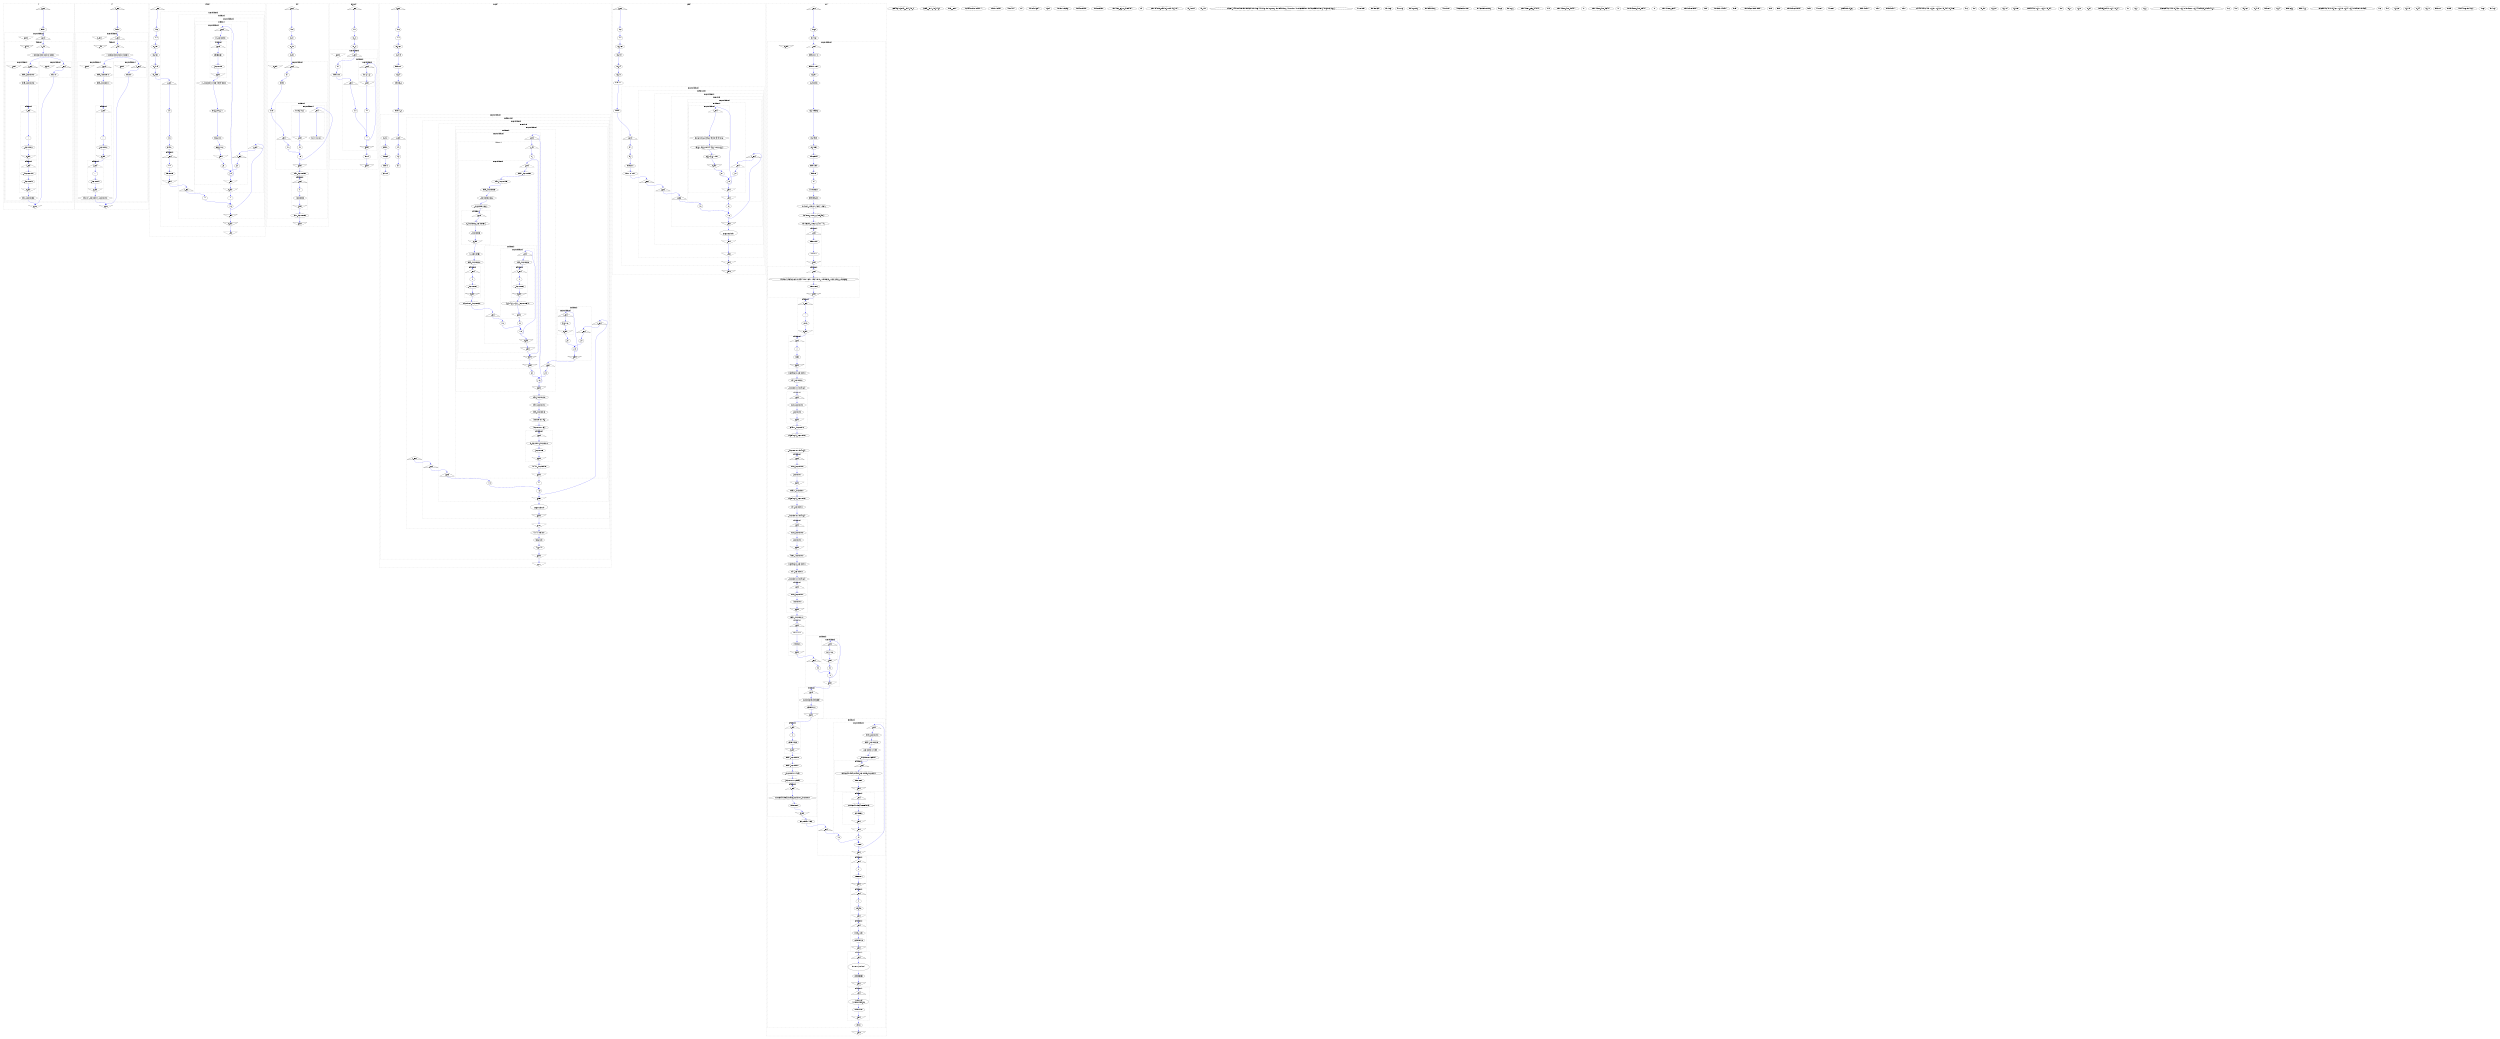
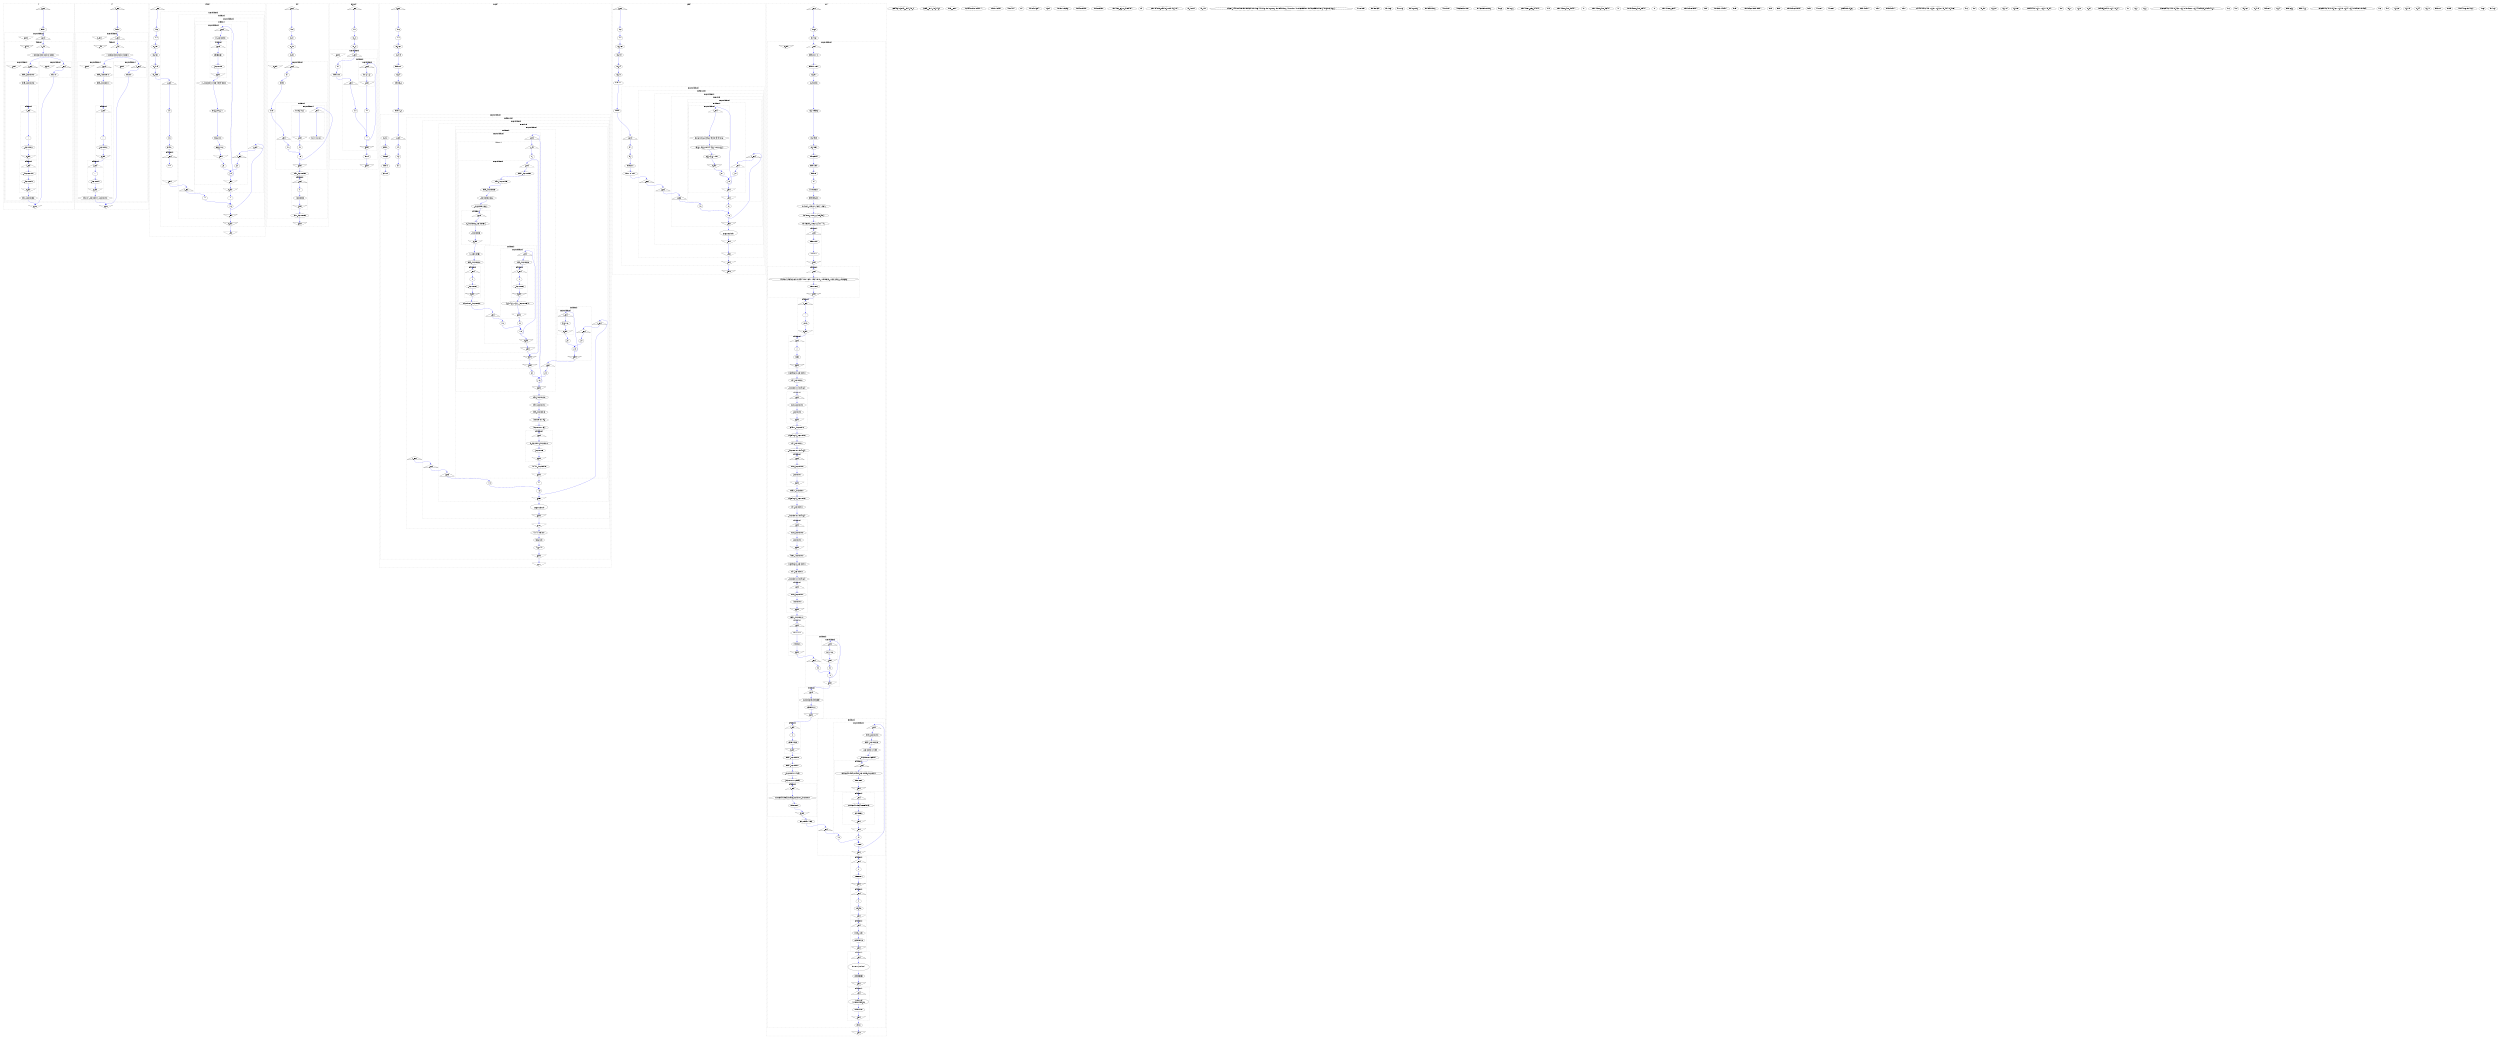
(170, 174) -> none
none -> (797, 443)
